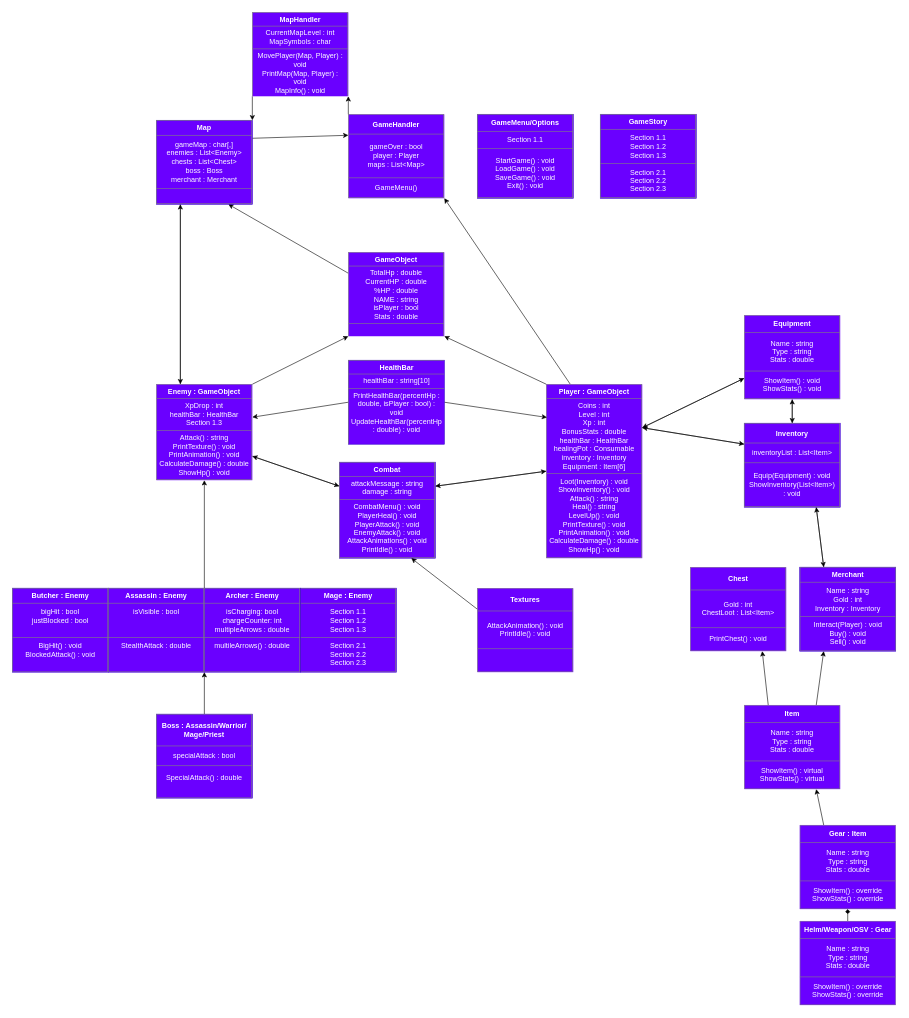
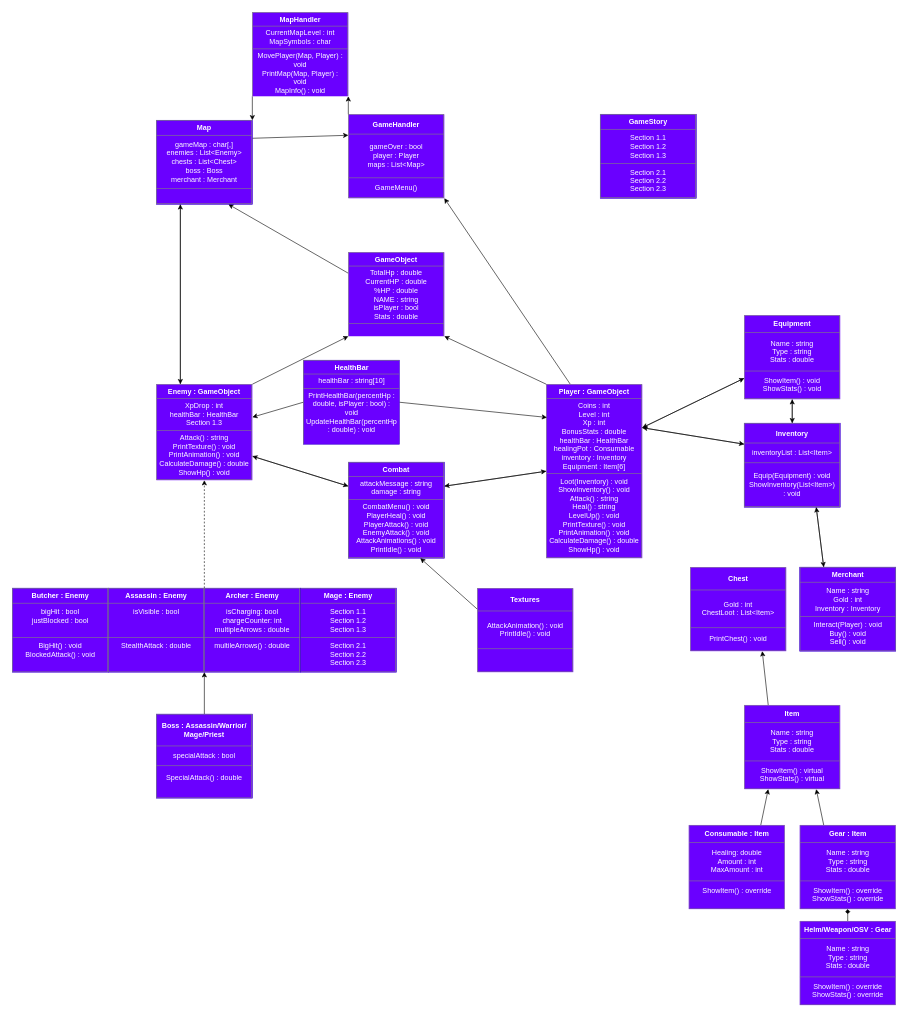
(525, 156) -> none
(396, 402) -> (351, 402)
(387, 510) -> (396, 510)
(204, 536) -> (204, 536)
(820, 680) -> none
none -> (764, 809)
none -> (737, 867)
